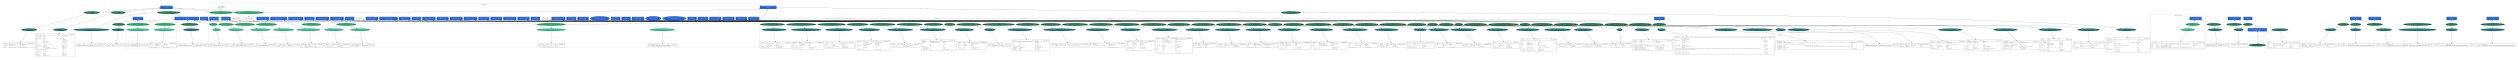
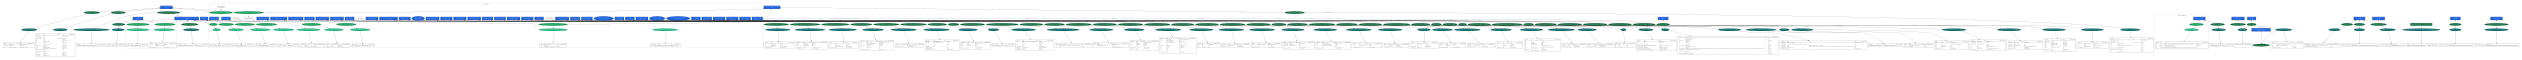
(416, 18) -> (418, 18)
(2418, 24) -> (2421, 24)
